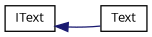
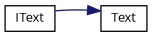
(84, 27) -> (71, 10)
